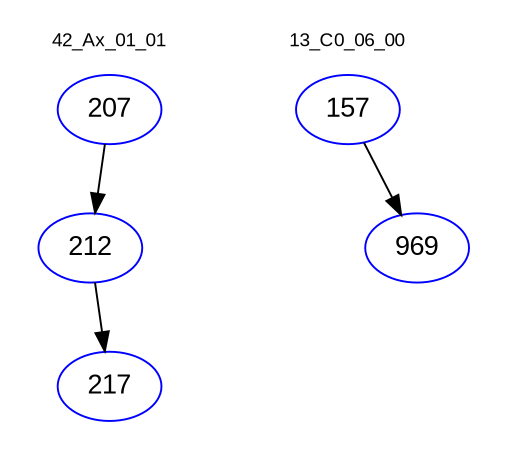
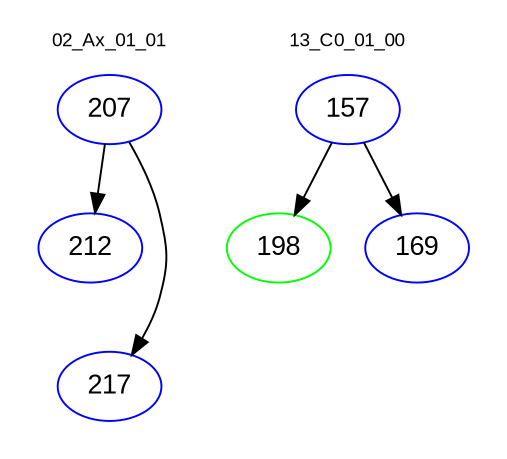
(110, 41) -> (110, 41)
(348, 41) -> (348, 41)
none -> (279, 248)
(417, 248) -> (417, 248)
(99, 307) -> (165, 239)
